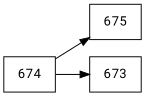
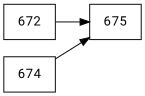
none -> (30, 22)
(115, 74) -> none
